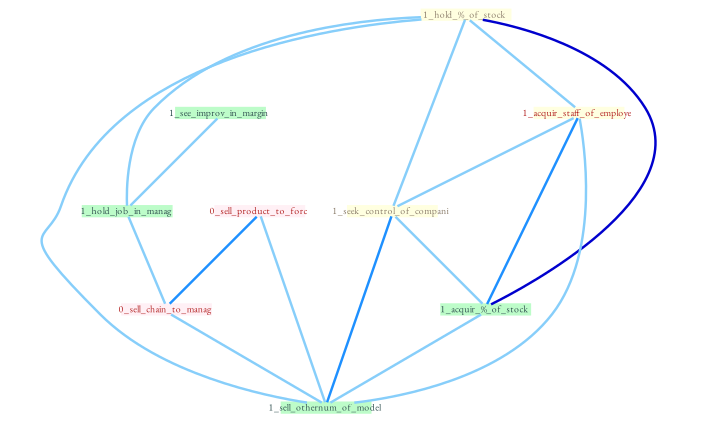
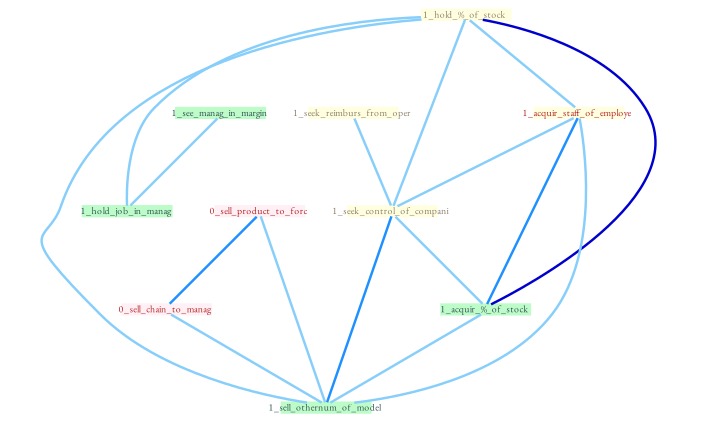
(221, 113) -> (221, 113)
none -> (353, 113)
(147, 260) -> none
